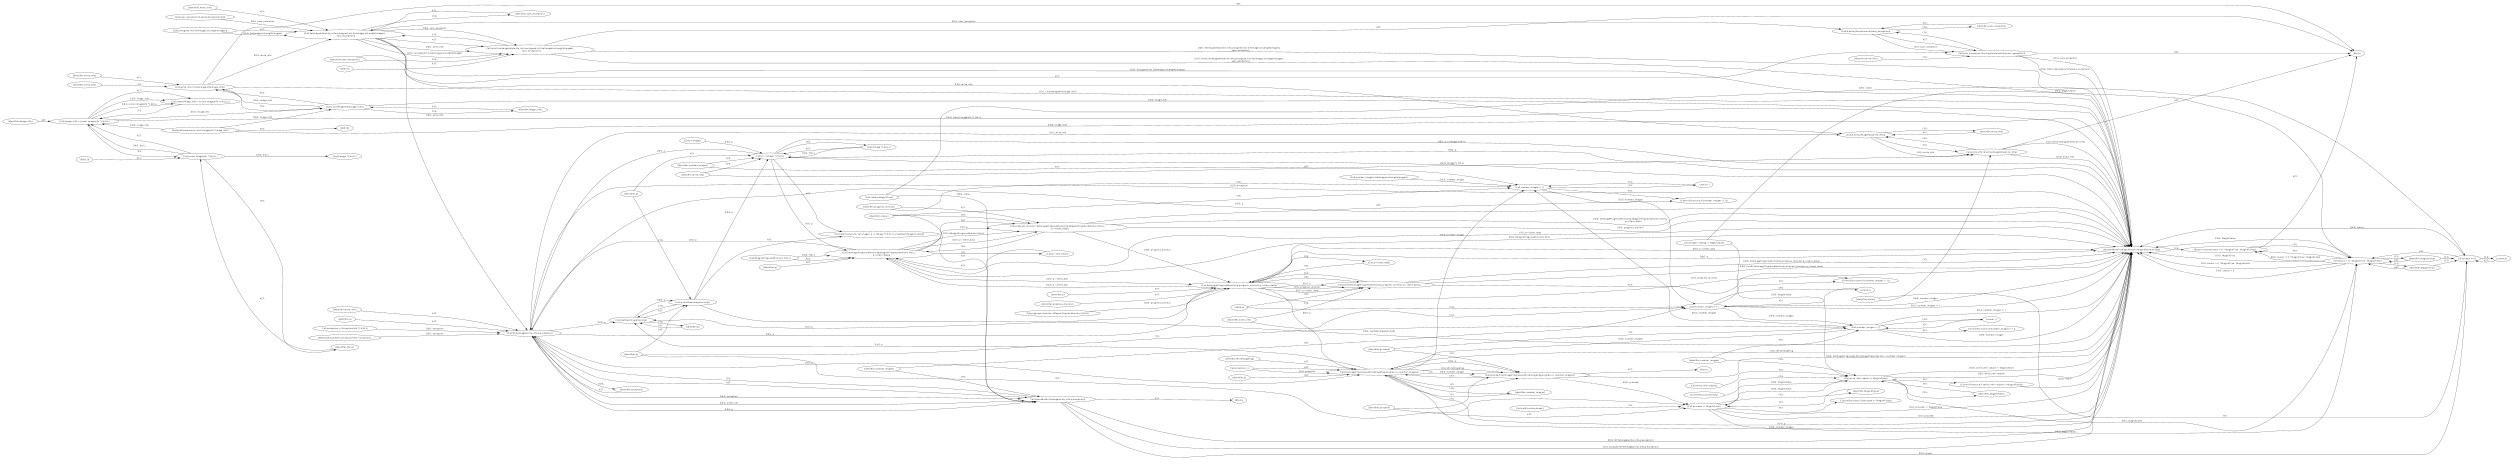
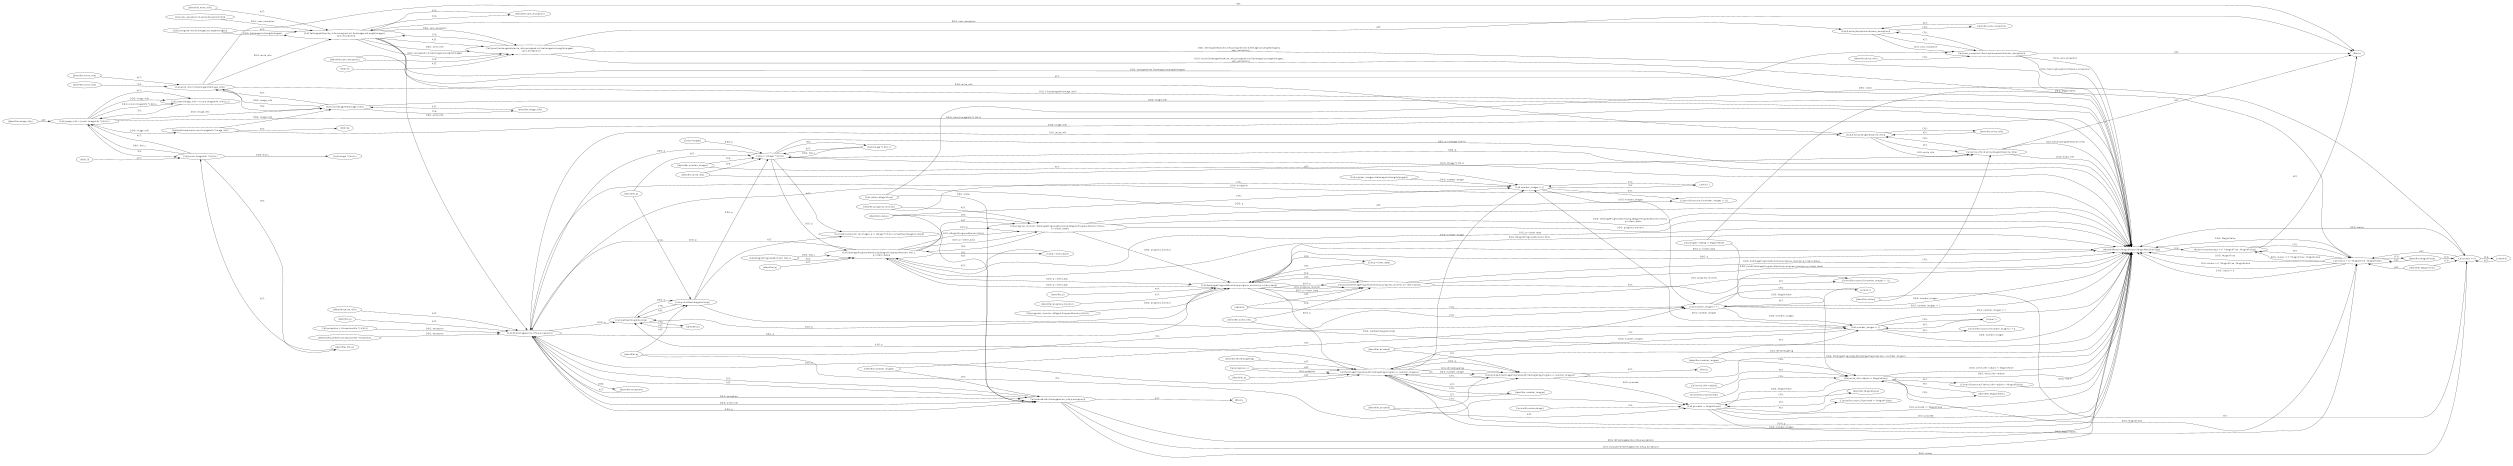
(134, 127) -> (133, 133)
(2392, 265) -> none
(1780, 384) -> none
